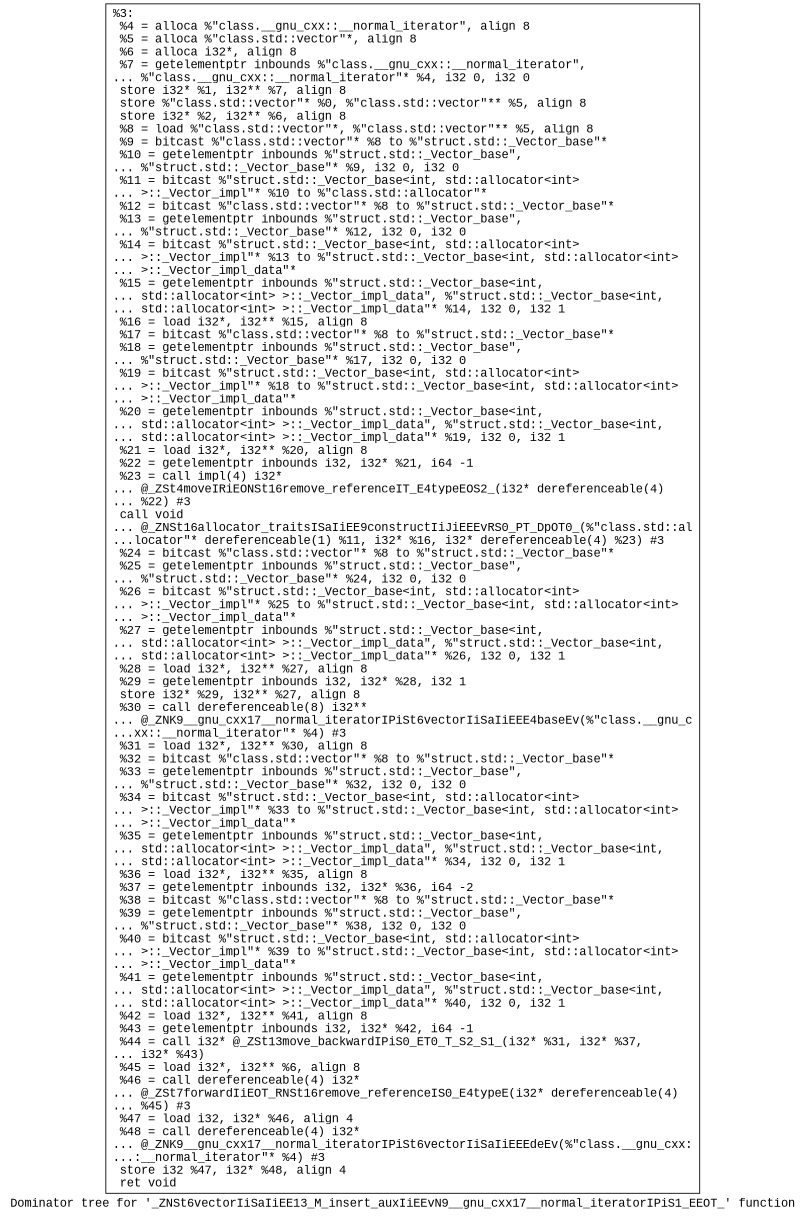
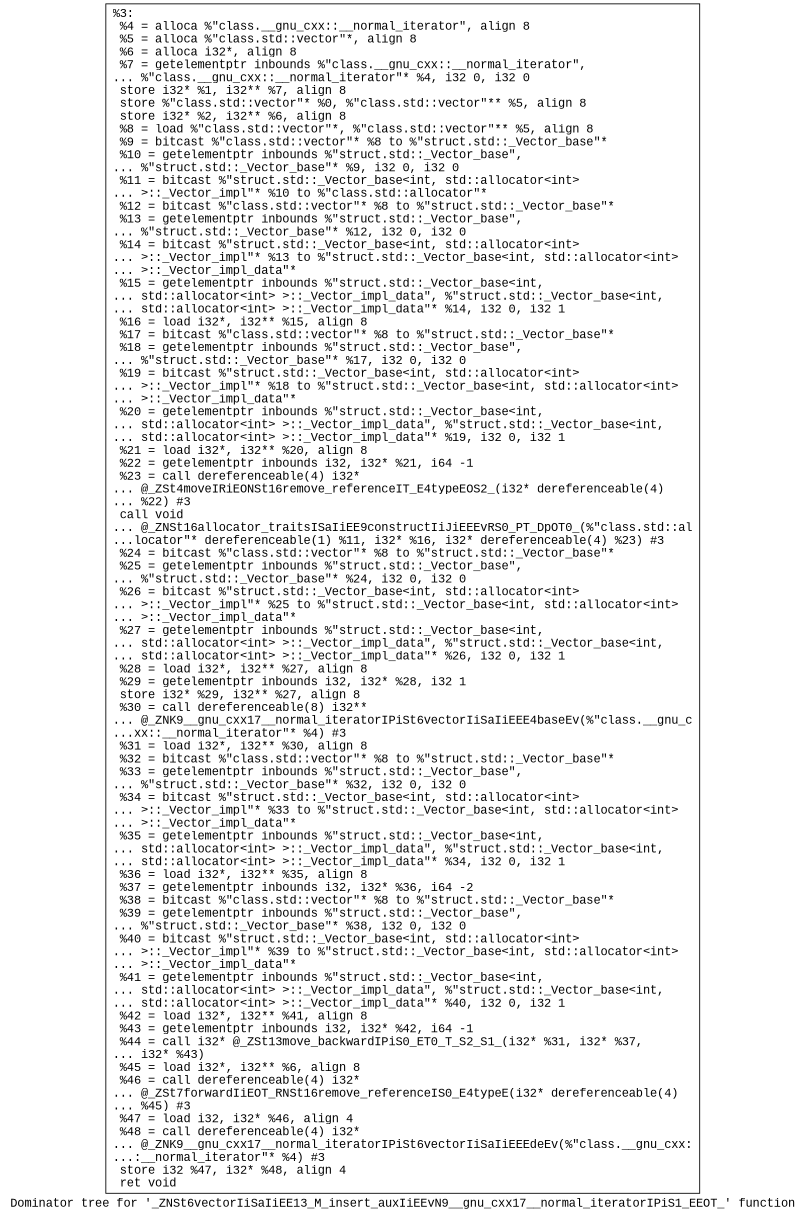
(198, 476) -> (237, 476)
